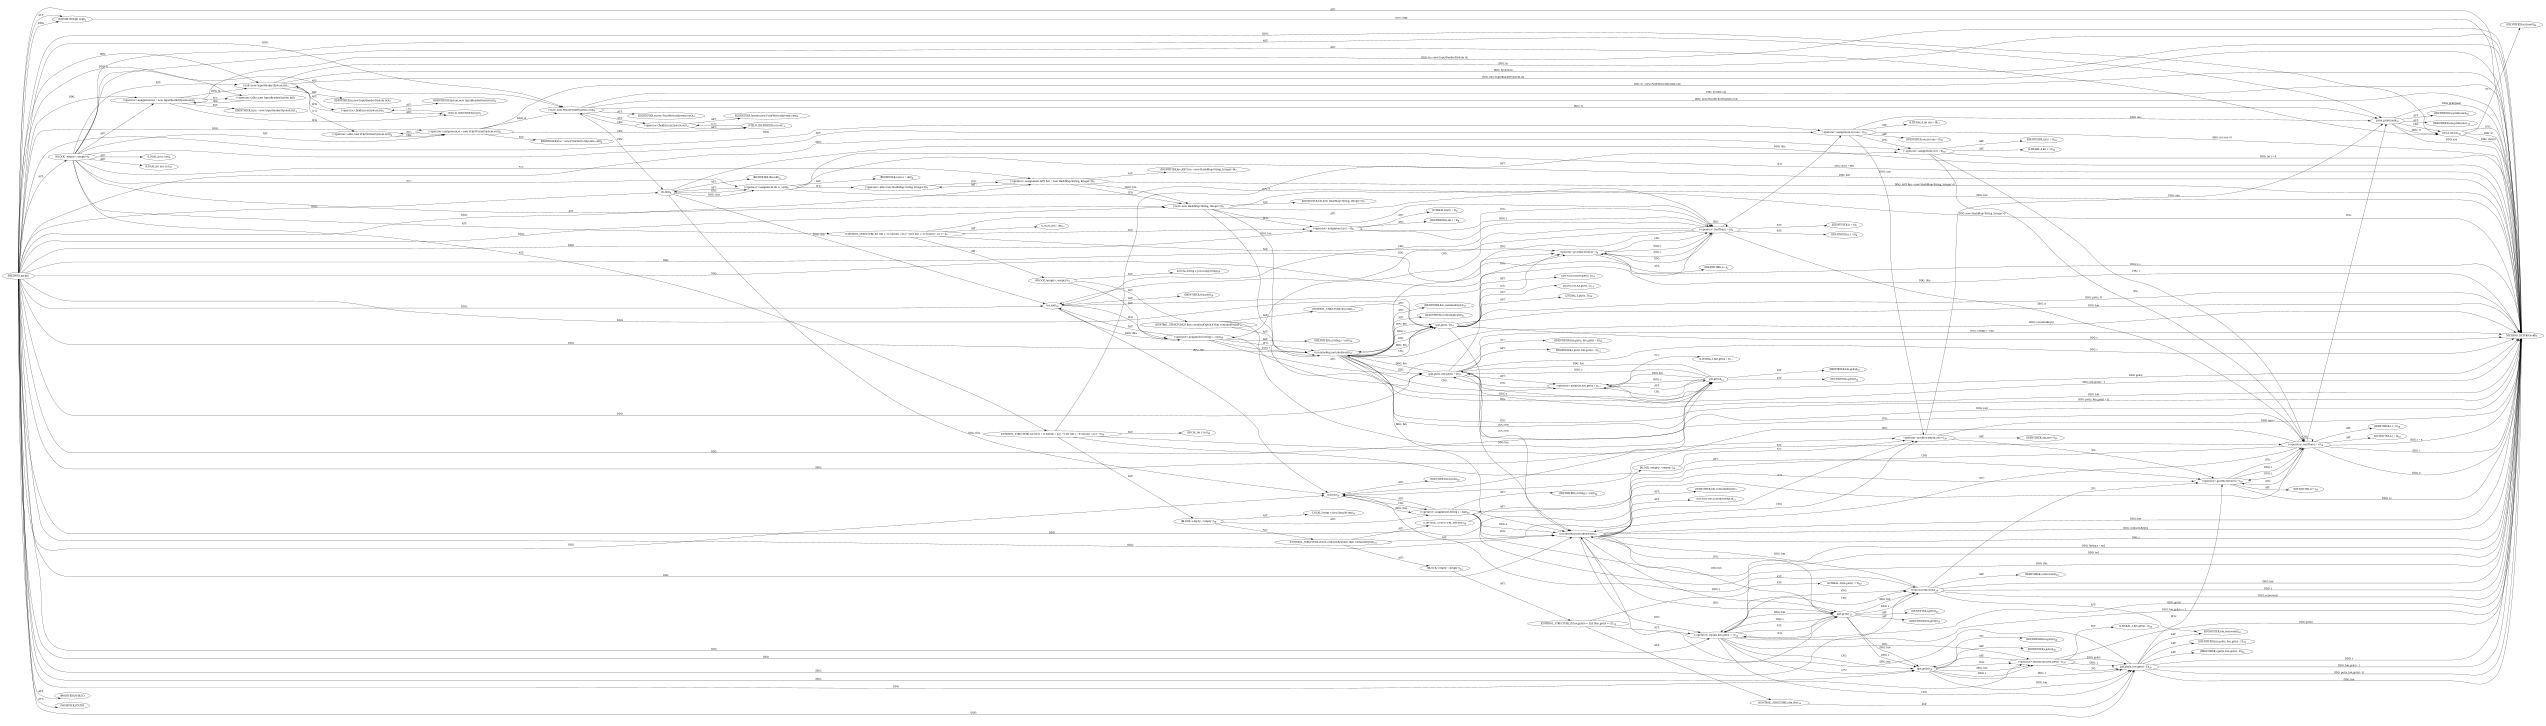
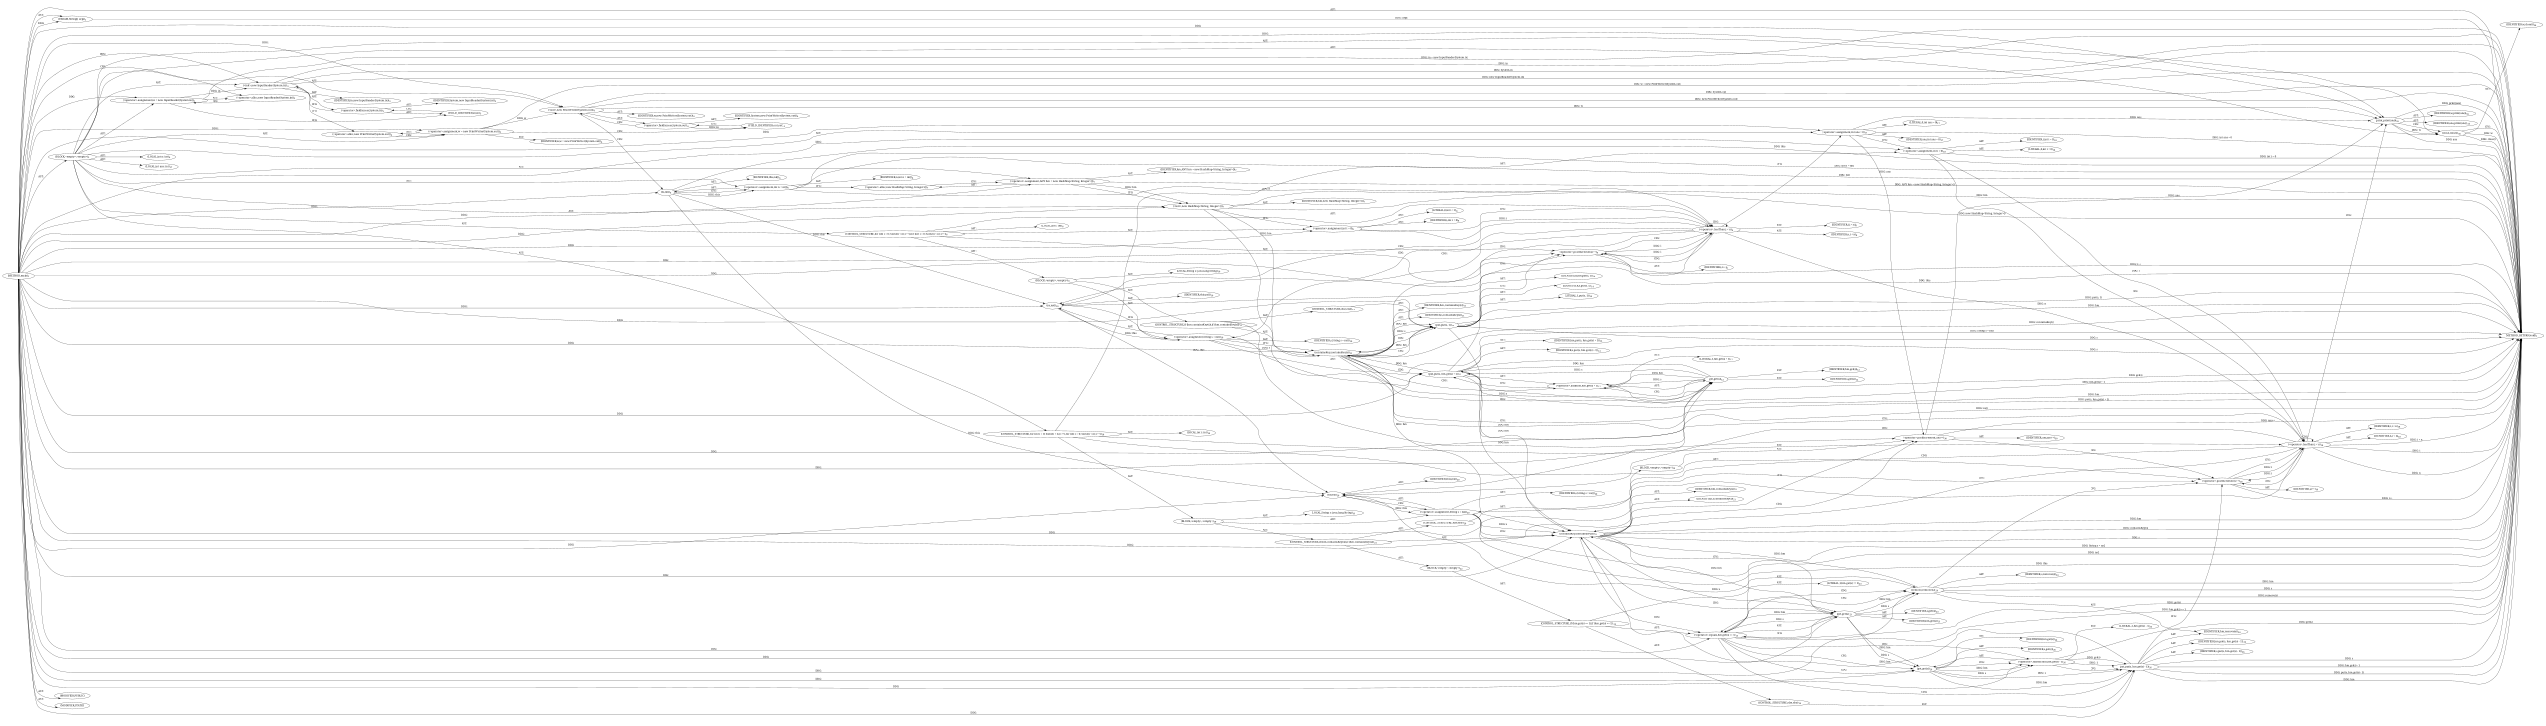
none -> (1095, 27)
(103, 66) -> (103, 66)
(266, 111) -> none
(714, 127) -> (714, 127)
